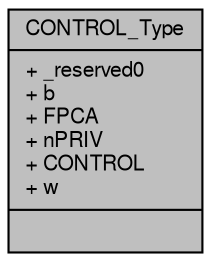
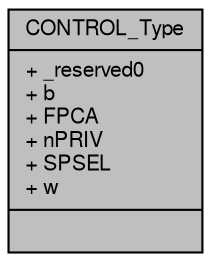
(86, 164) -> (69, 164)
